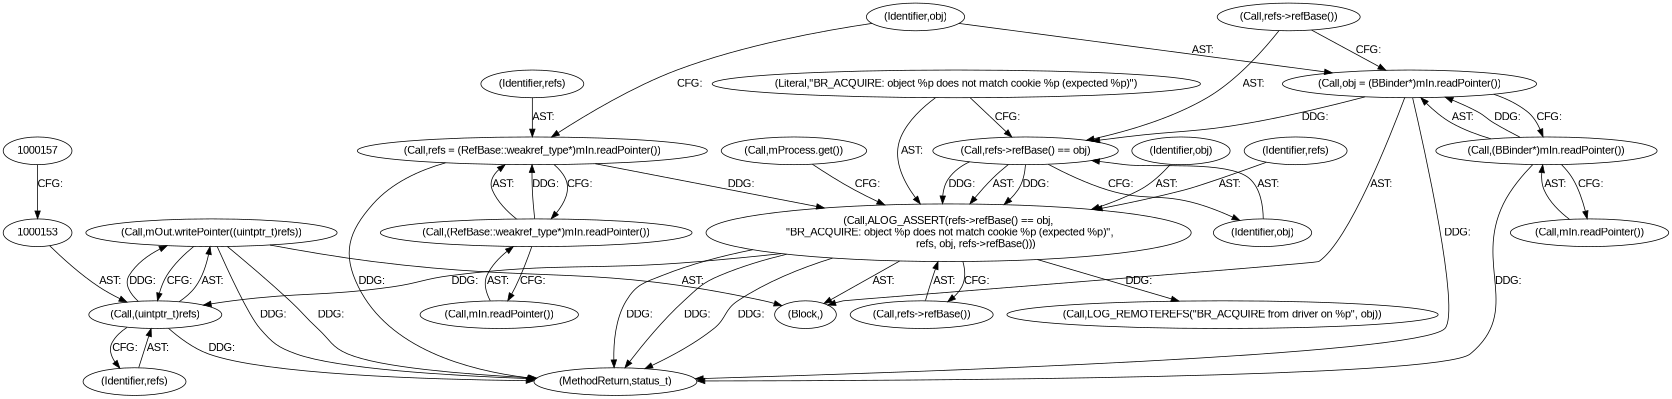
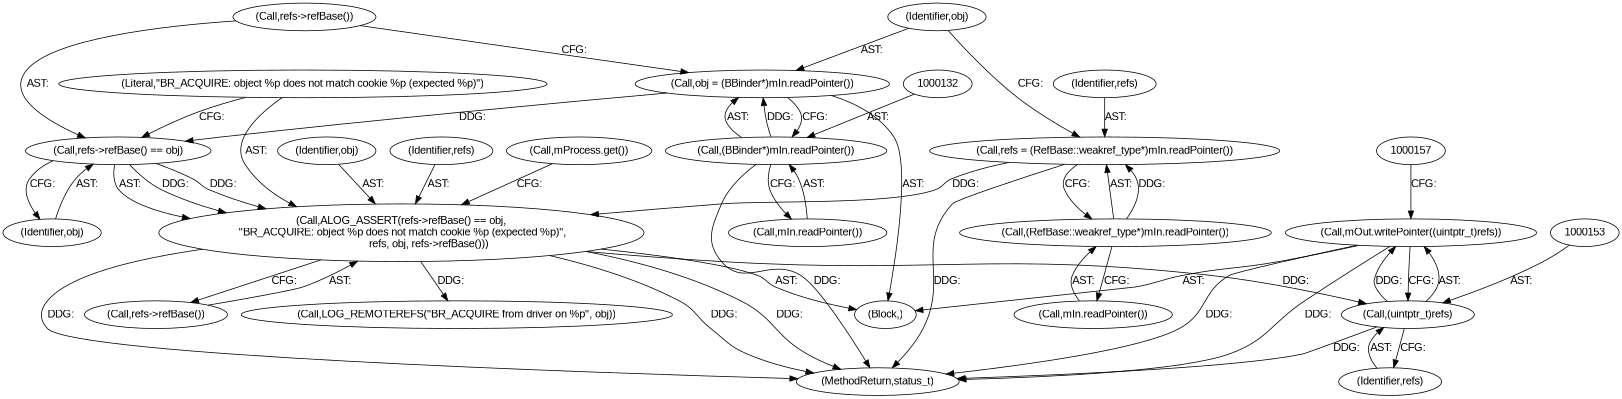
none -> (938, 84)
(38, 188) -> (1411, 188)
(1192, 358) -> none
